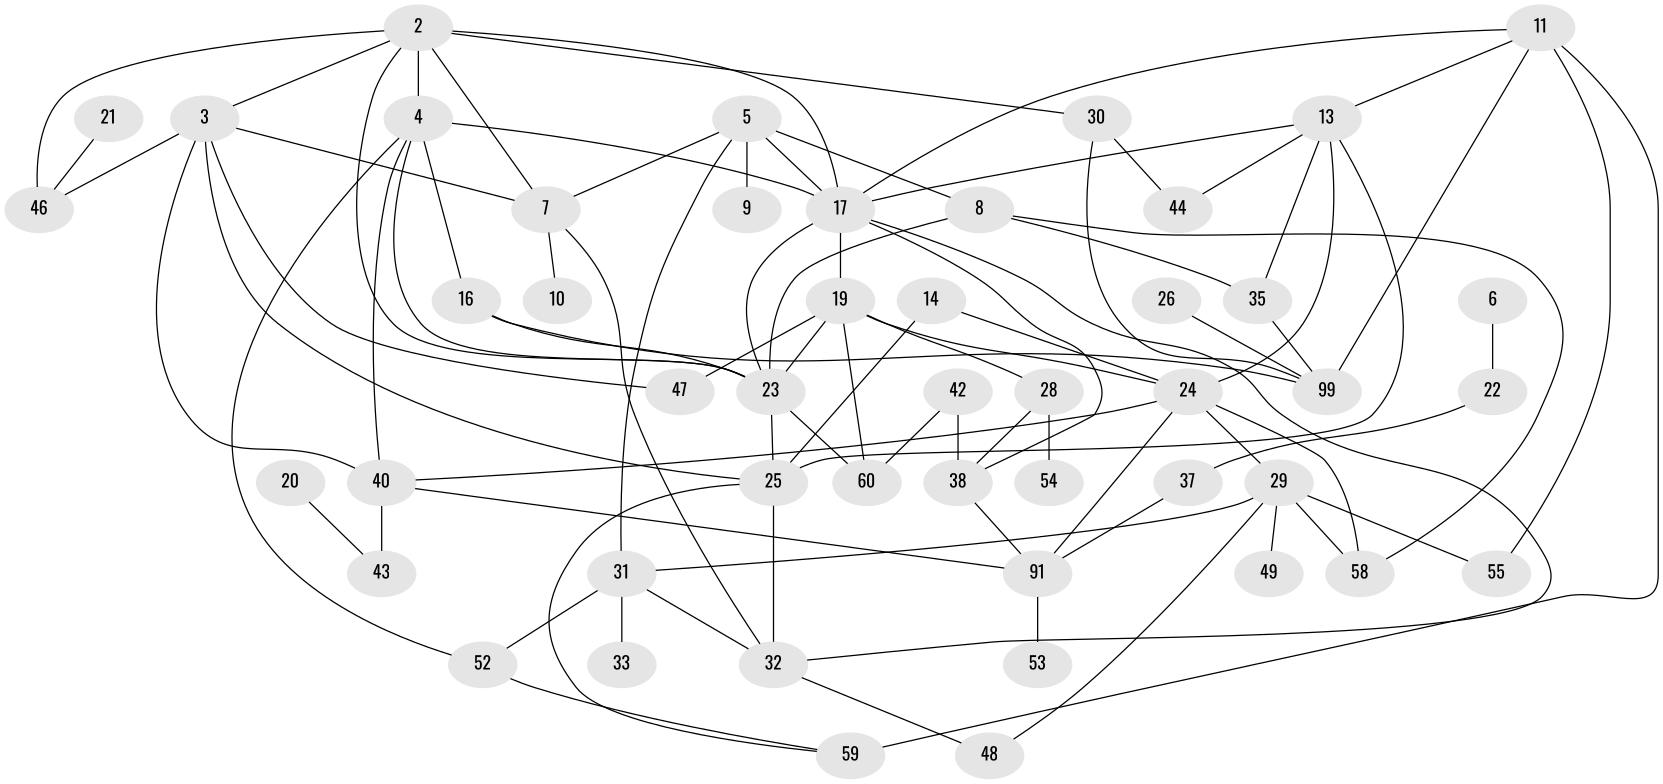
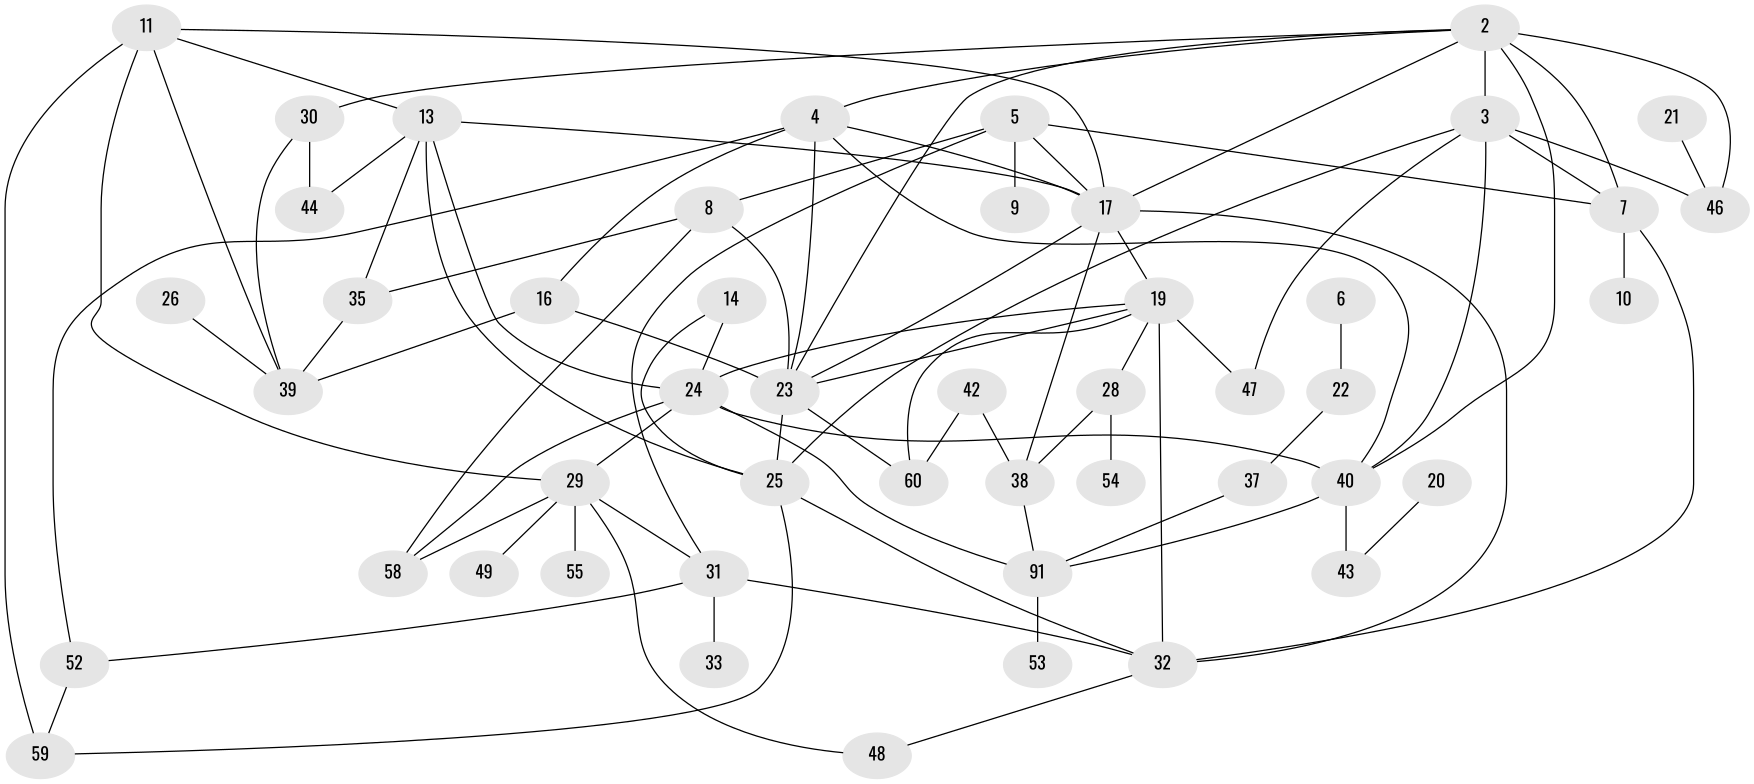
none -> (1555, 298)
(1610, 307) -> (173, 382)
(1327, 392) -> (288, 392)
none -> (1161, 483)
